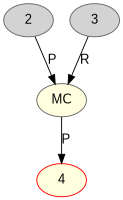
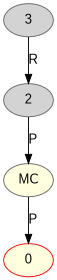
(80, 56) -> (29, 56)
(62, 180) -> (29, 260)
